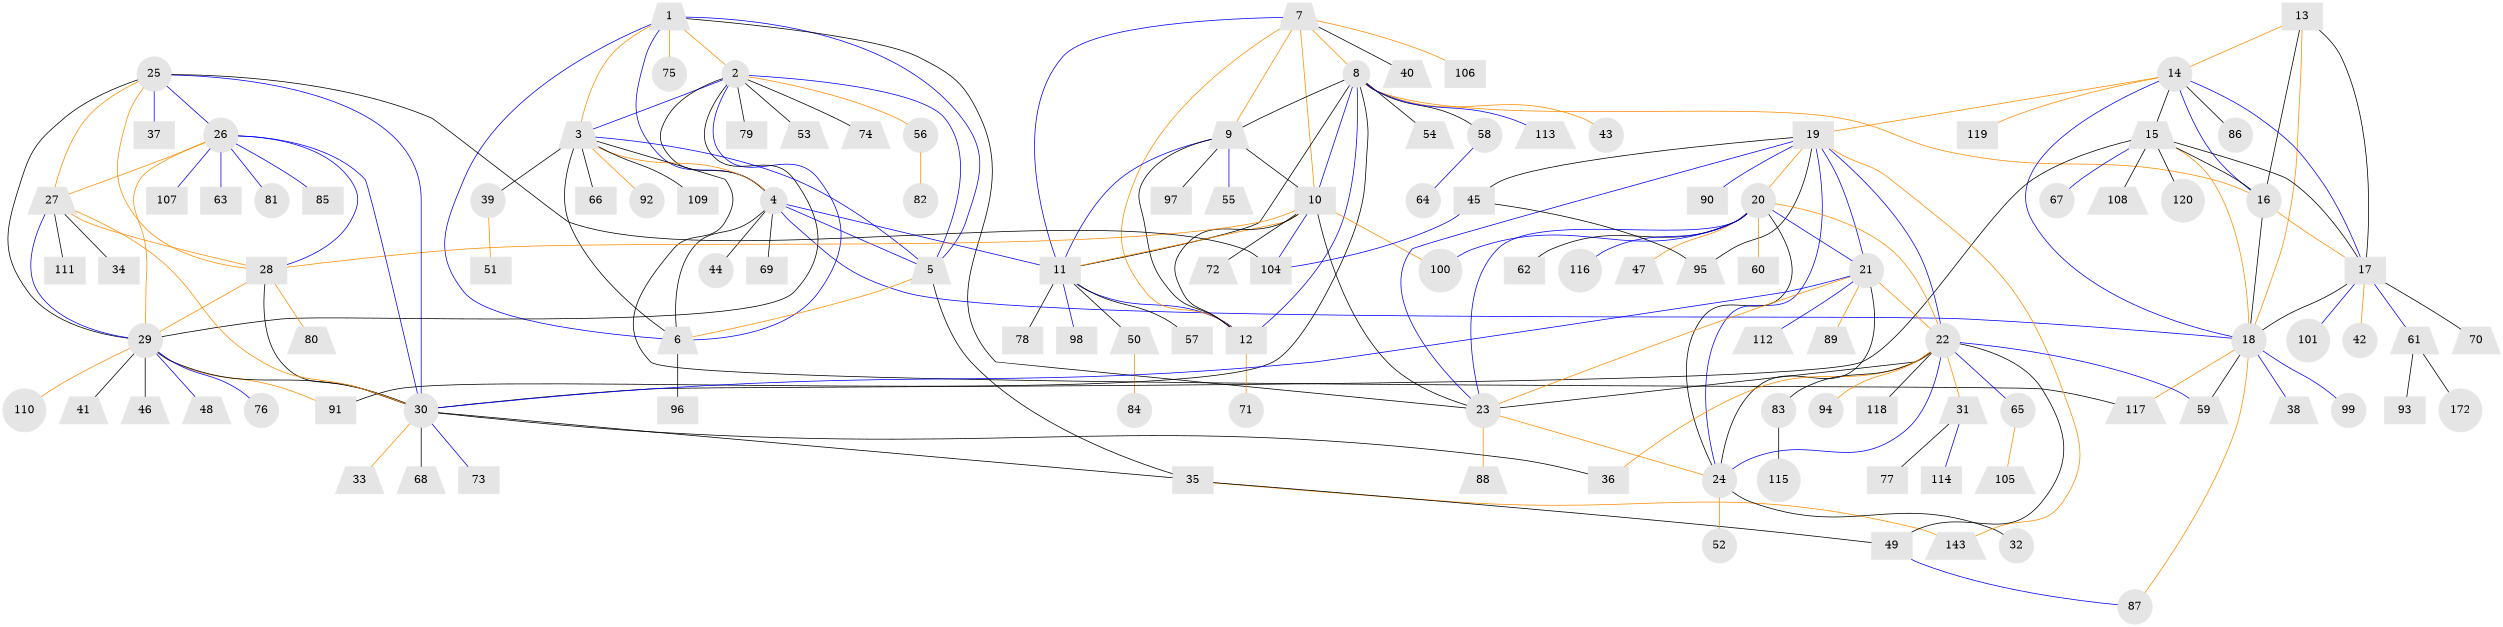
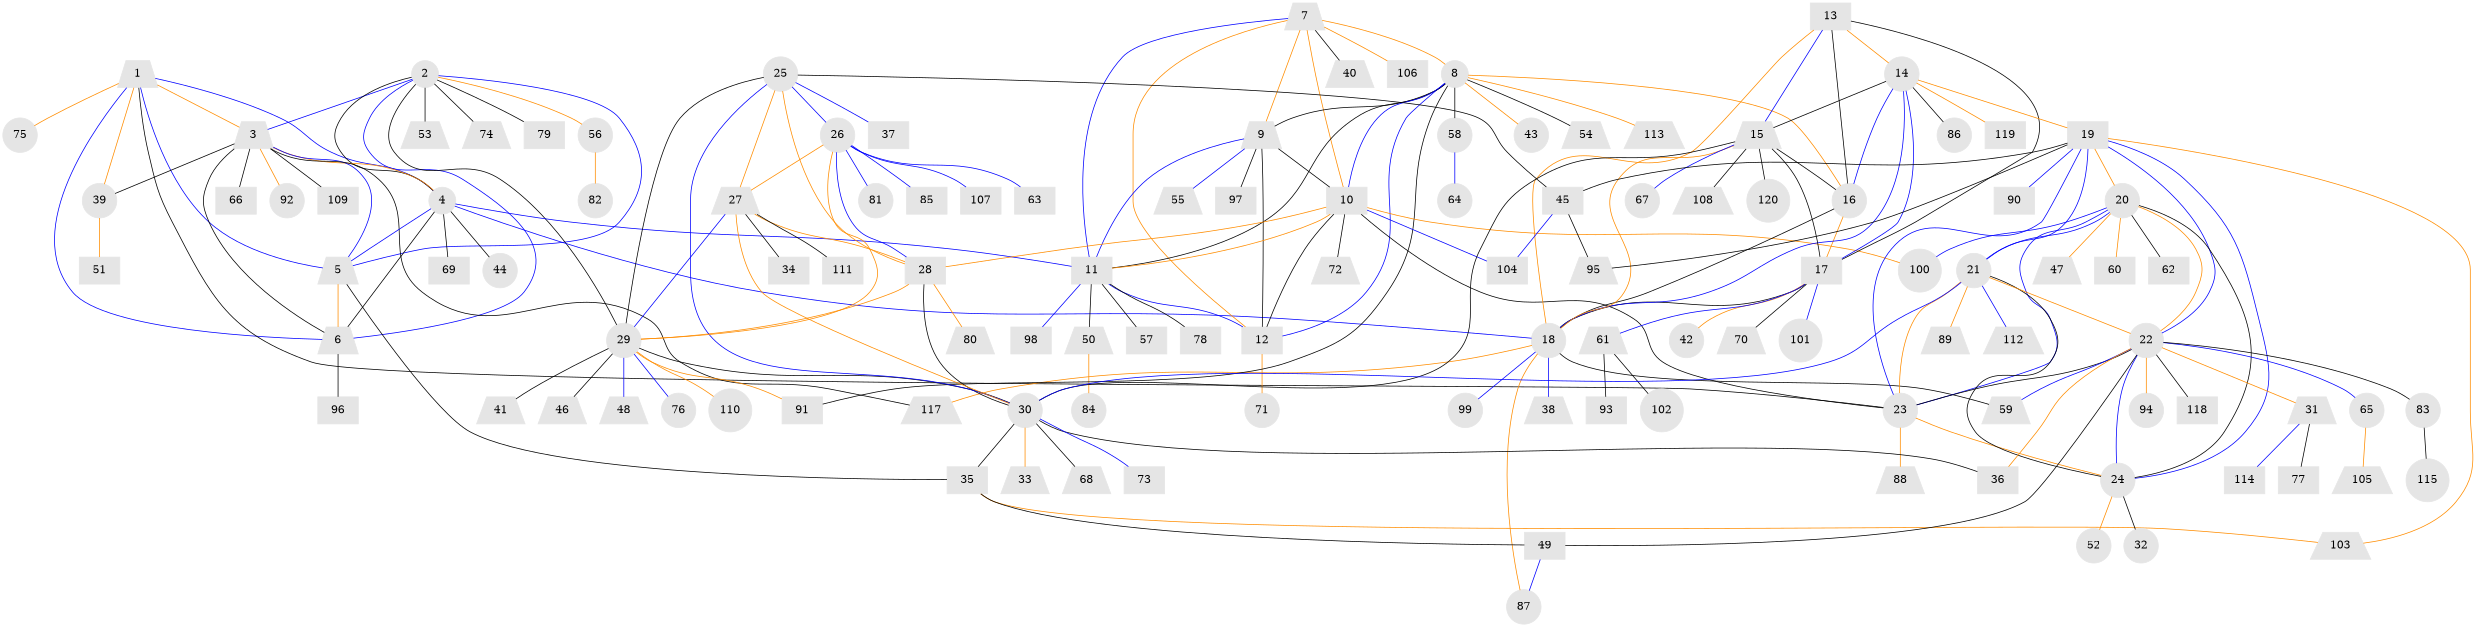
(705, 47) -> (119, 136)
none -> (1794, 76)
(1445, 108) -> (1552, 98)
(376, 219) -> none
(668, 238) -> (1188, 87)
(1580, 271) -> none
(2460, 410) -> (1662, 410)
(1956, 546) -> (2341, 546)
